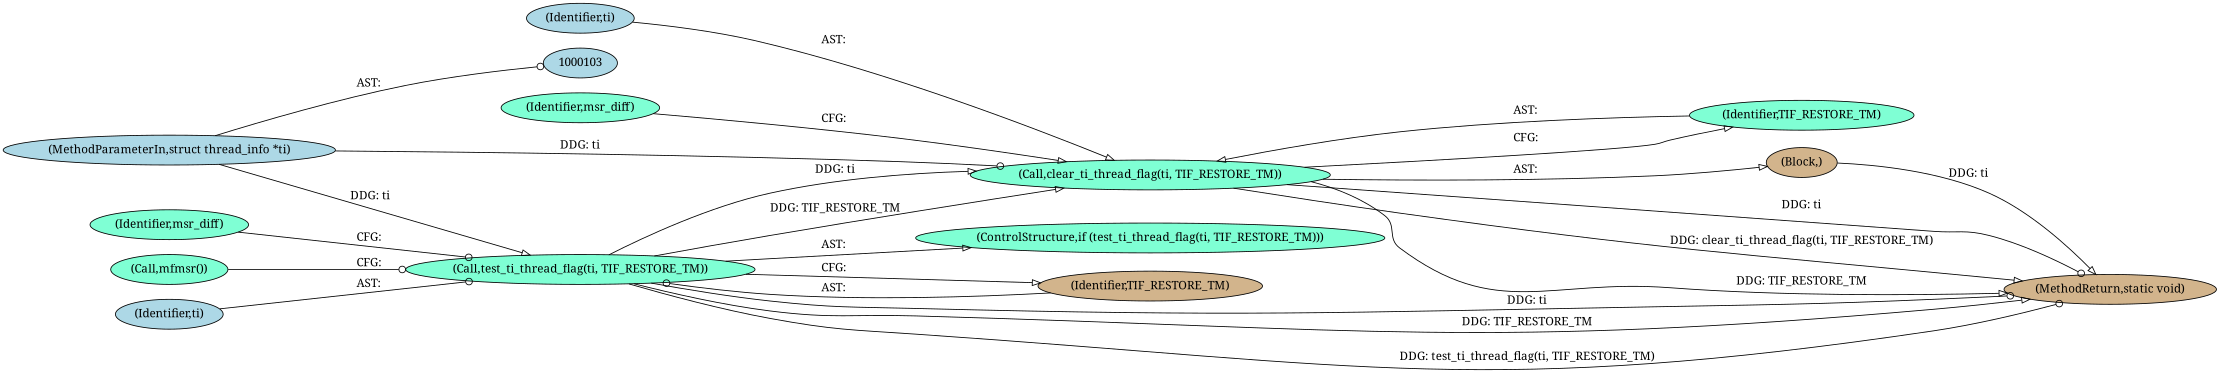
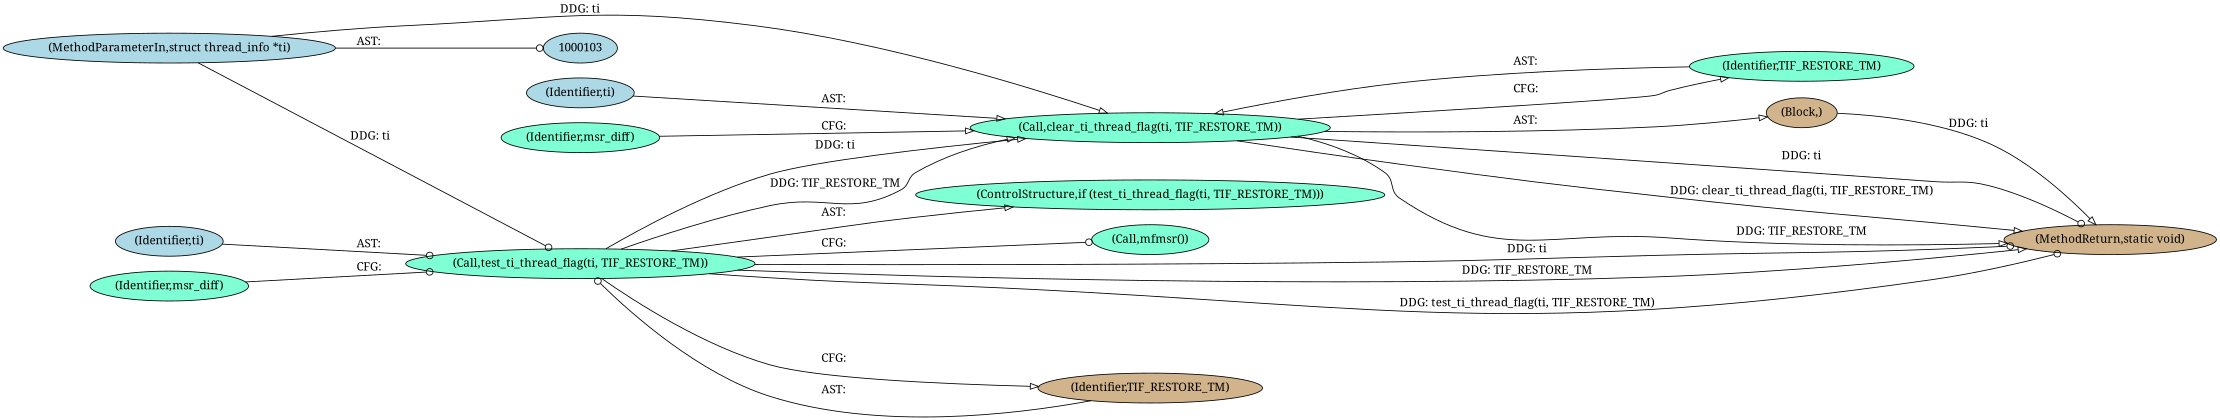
(666, 155) -> (691, 19)
(371, 209) -> (372, 154)
(313, 269) -> (911, 250)
